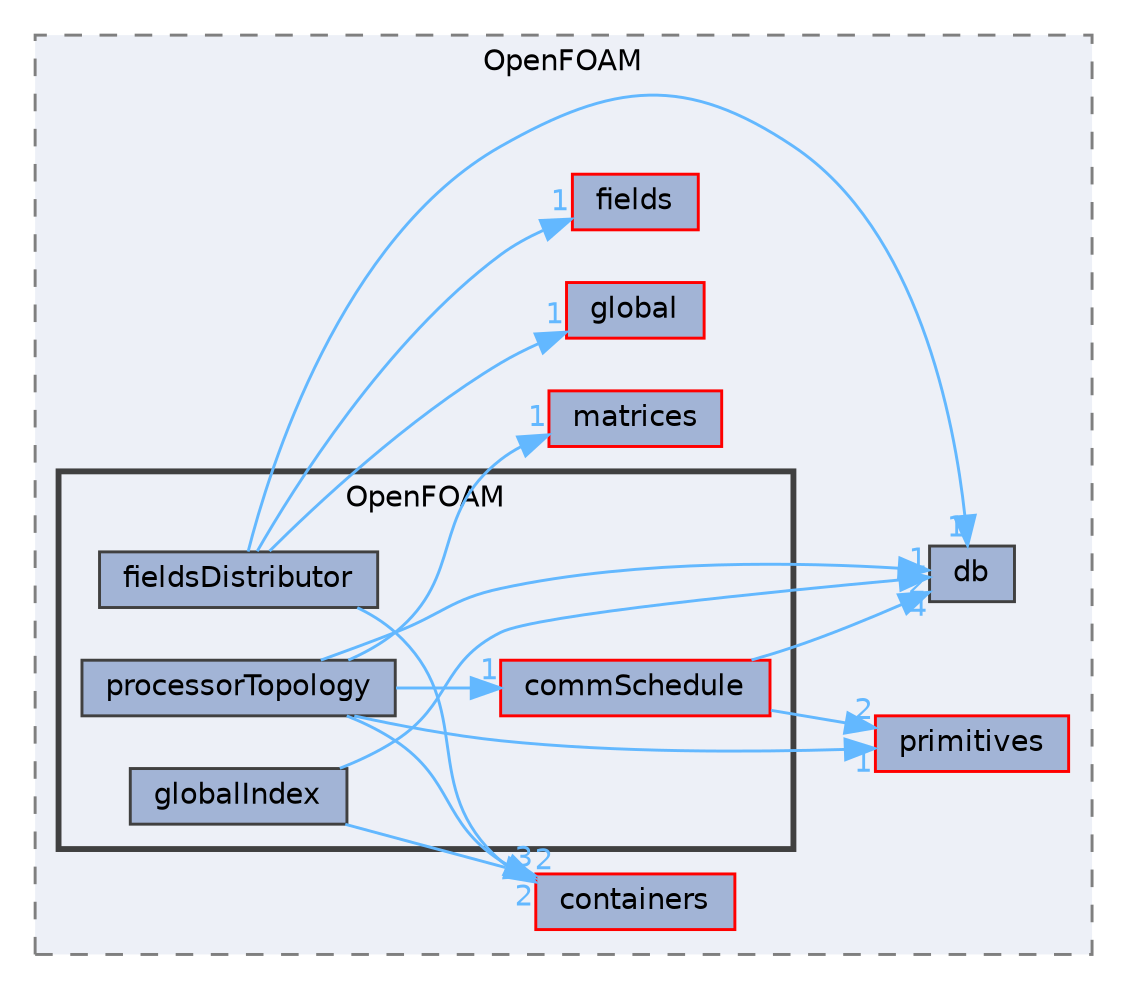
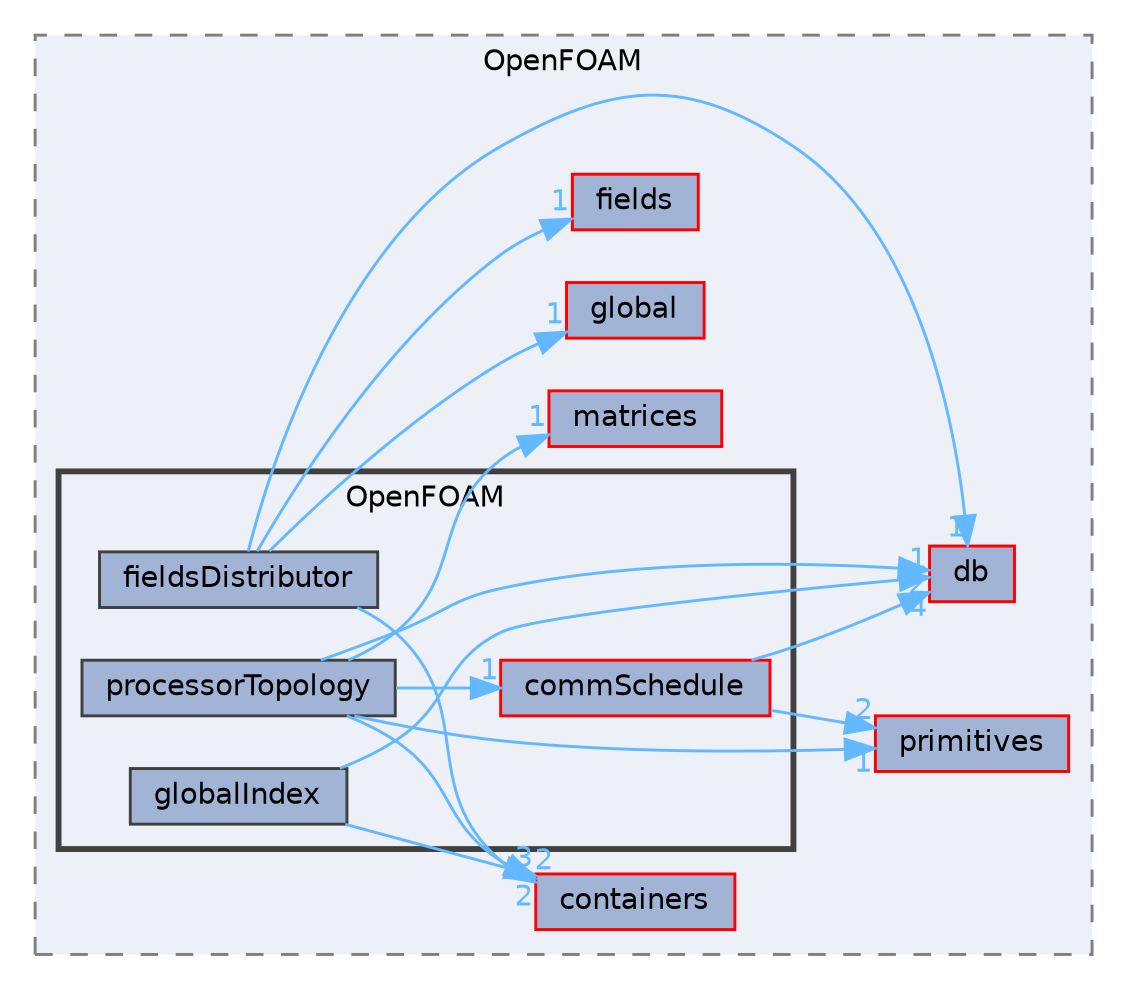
(972, 574) -> (972, 574)
